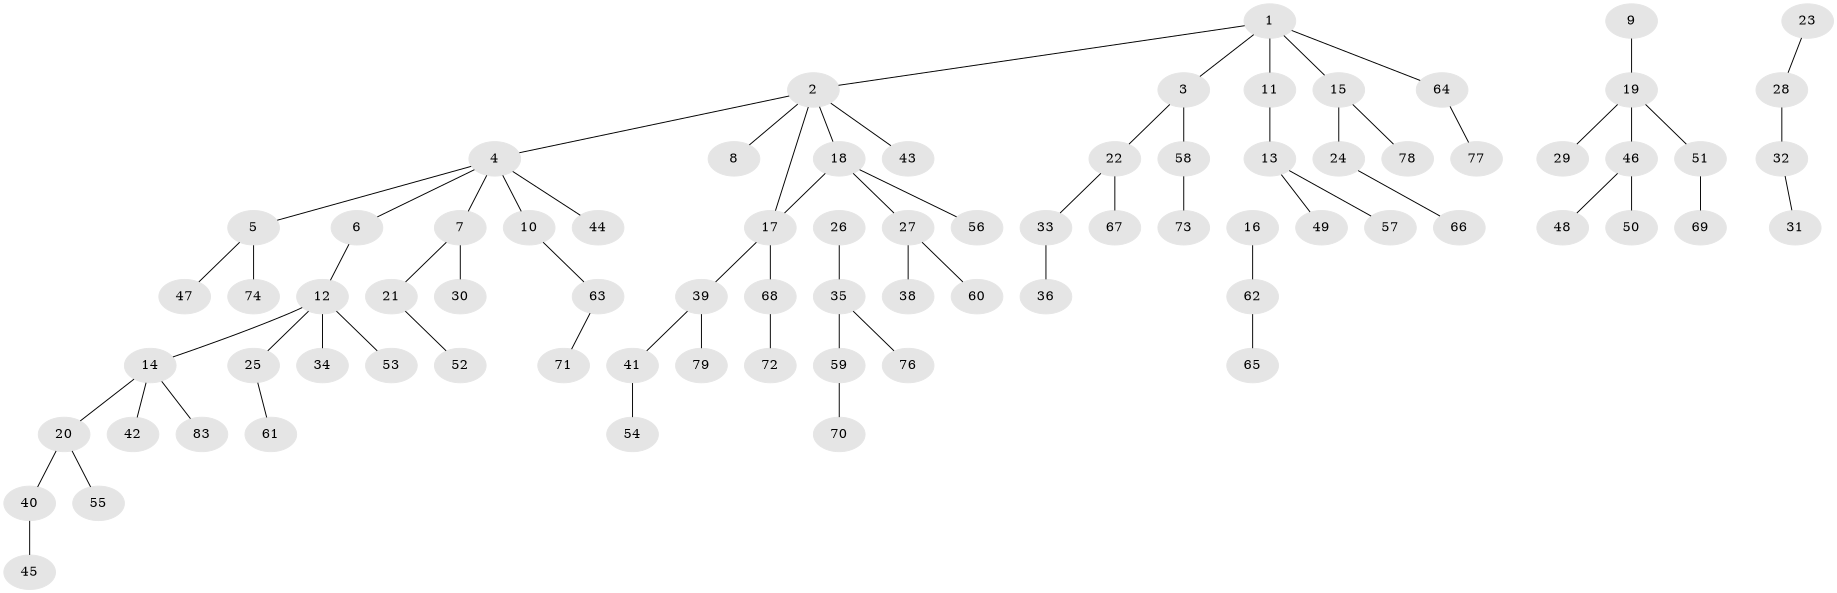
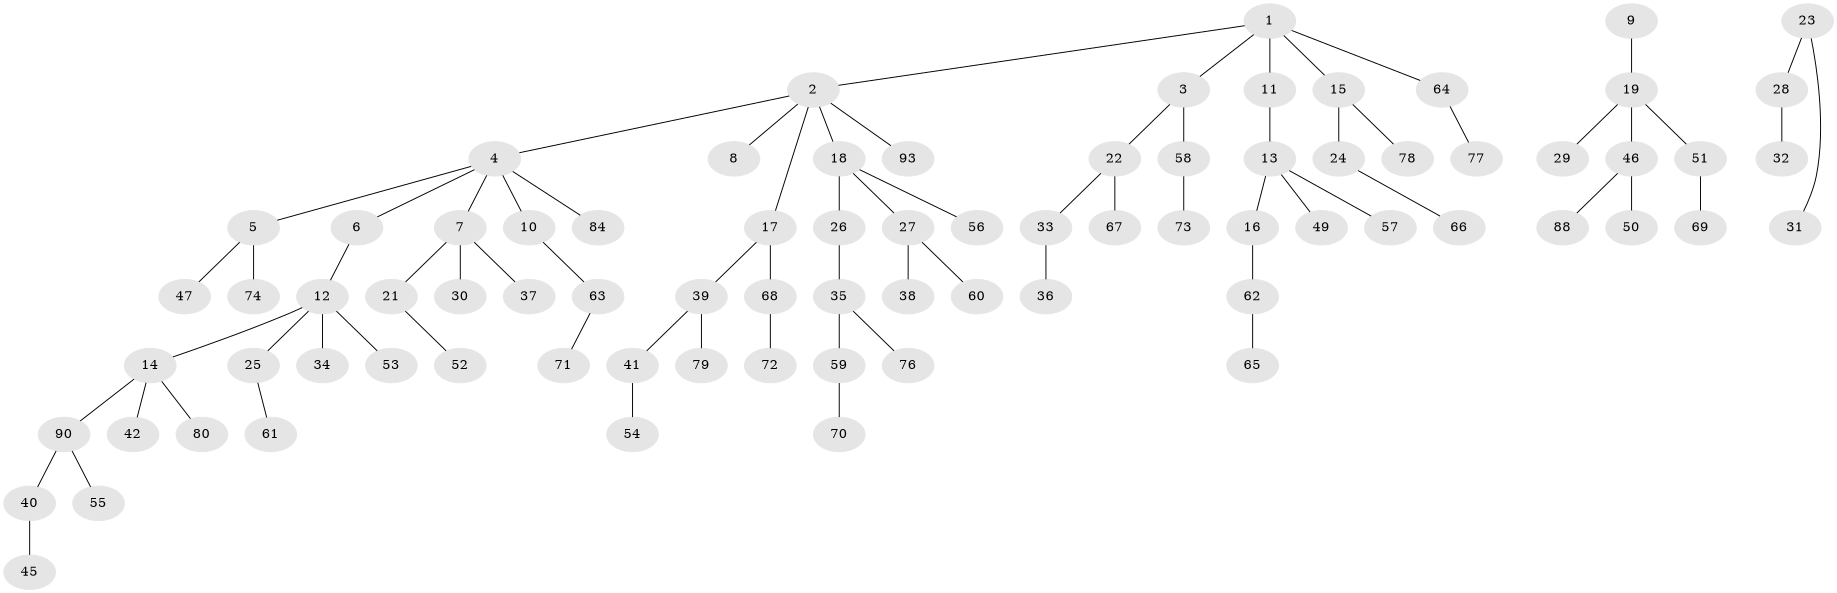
(908, 159) -> (908, 159)
(805, 193) -> (839, 193)
none -> (1261, 193)
(1789, 193) -> (1820, 126)
(598, 228) -> (598, 228)
(1563, 228) -> (1563, 228)
none -> (529, 297)
(64, 434) -> (64, 434)
(202, 434) -> (202, 434)
